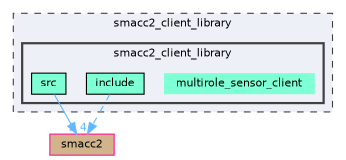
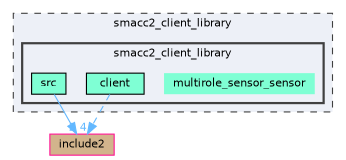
(115, 84) -> (115, 84)
(239, 84) -> (239, 84)
(82, 145) -> (82, 145)
